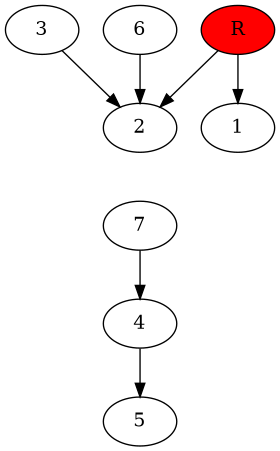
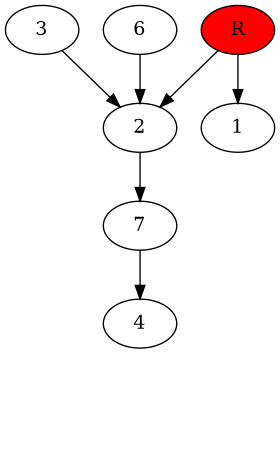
none -> (140, 170)
(140, 422) -> none
